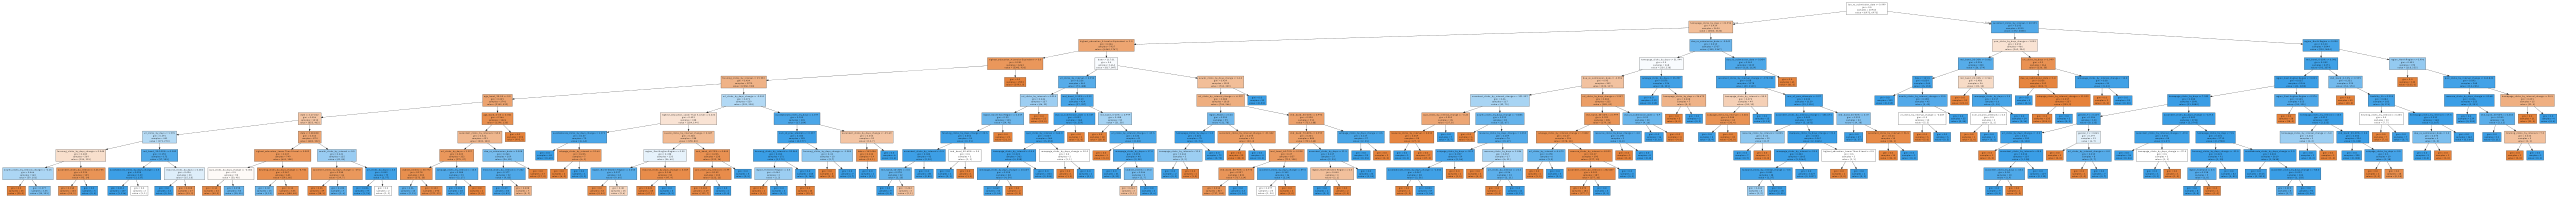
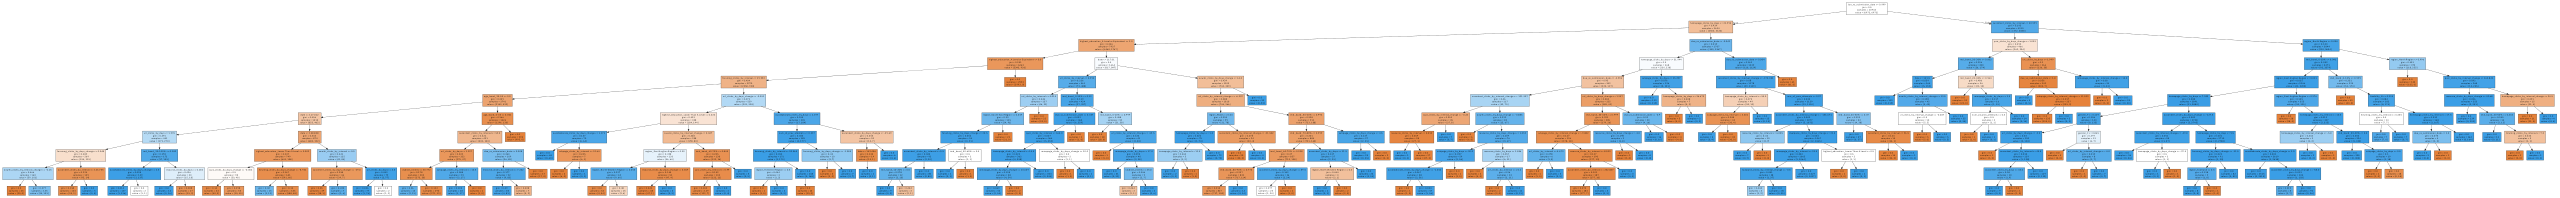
(2381, 137) -> (2381, 137)
(234, 191) -> (234, 191)
